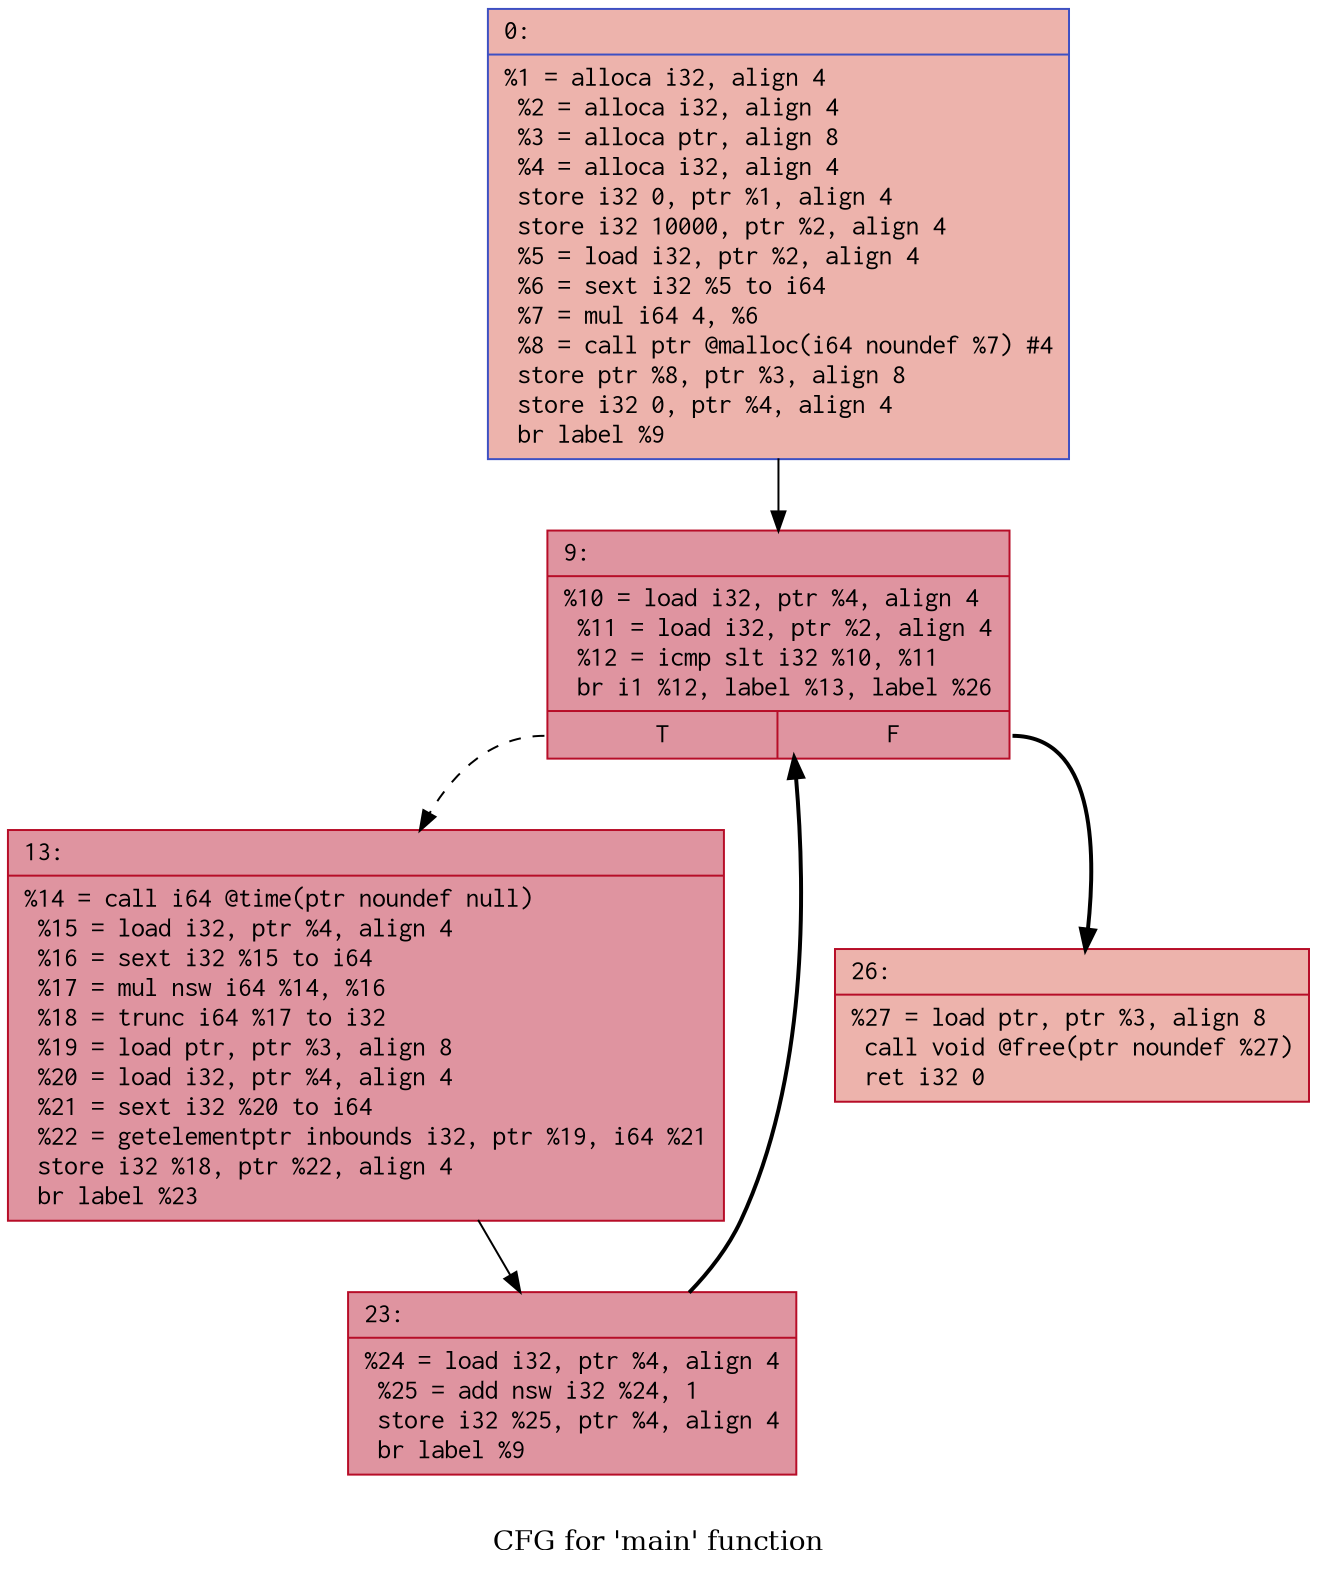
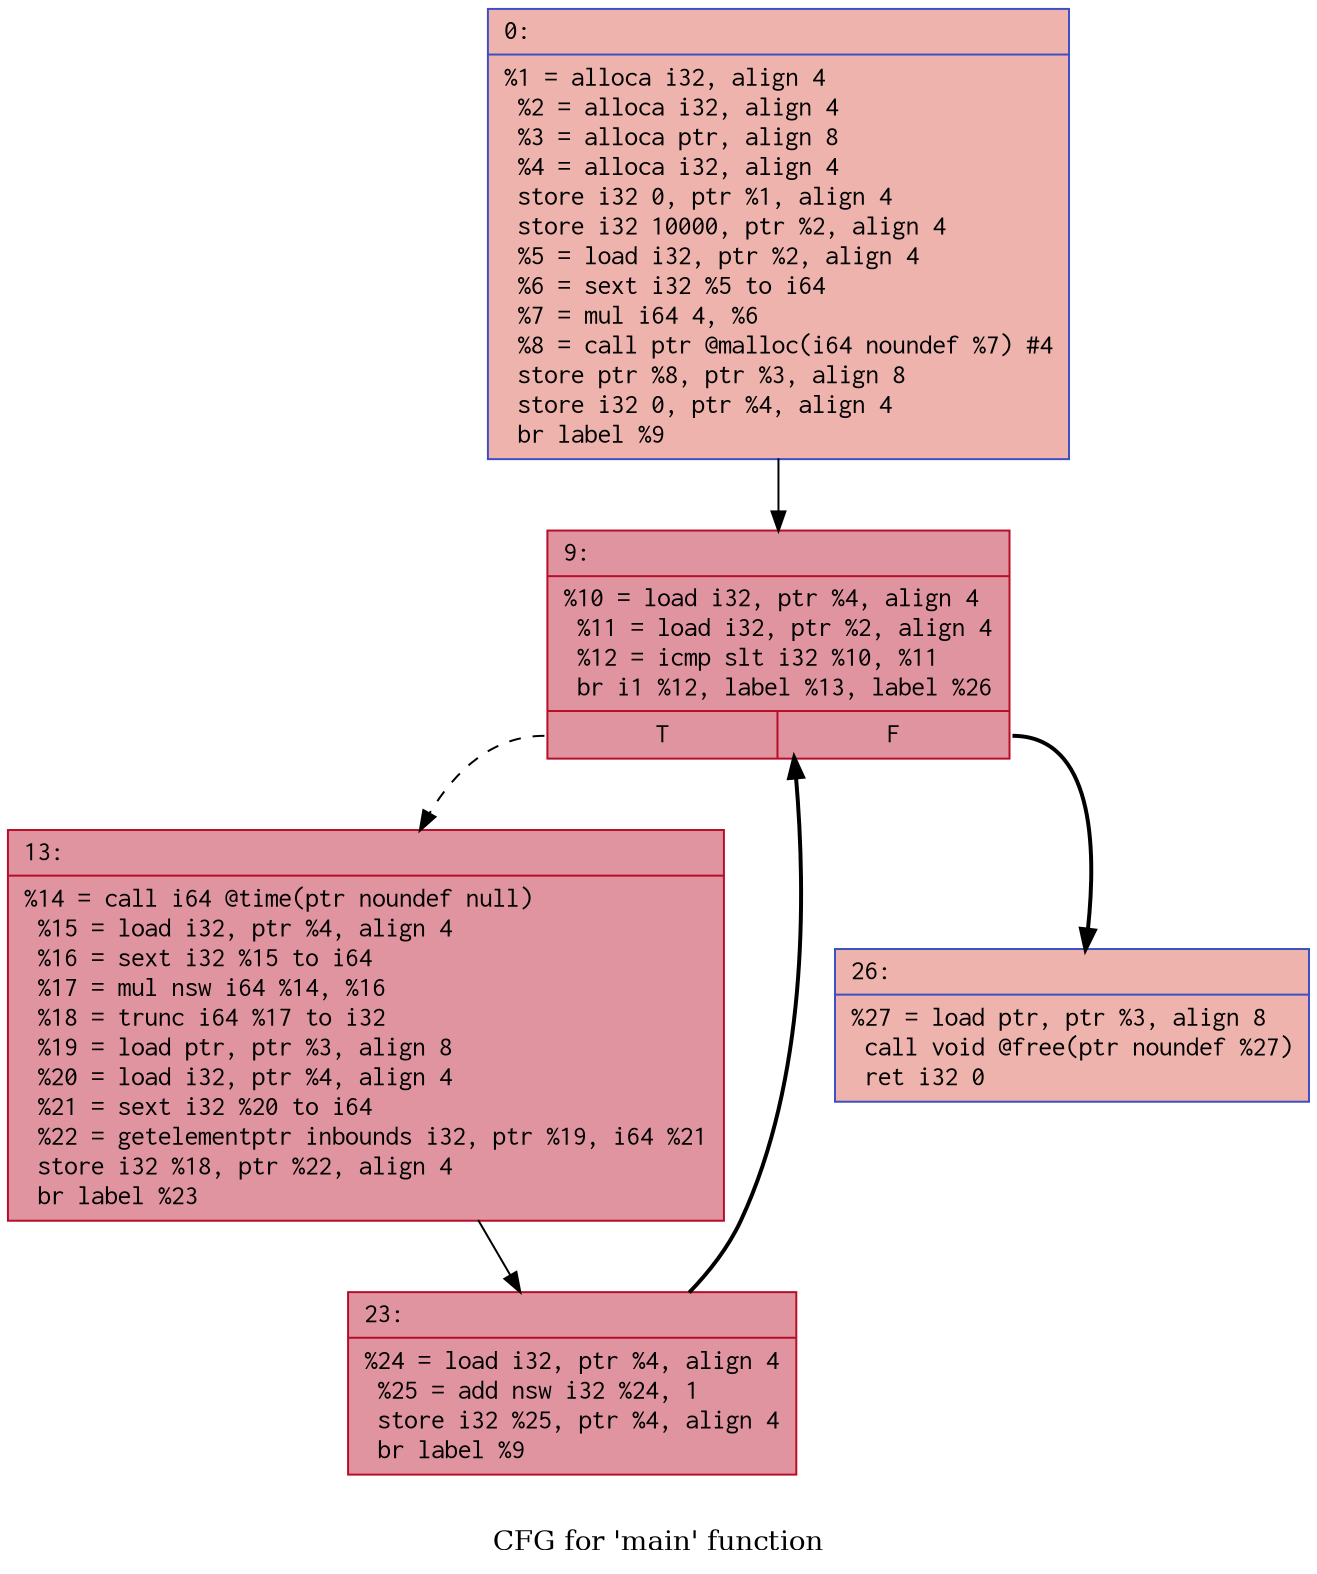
(1072, 1025) -> (1072, 1025)
